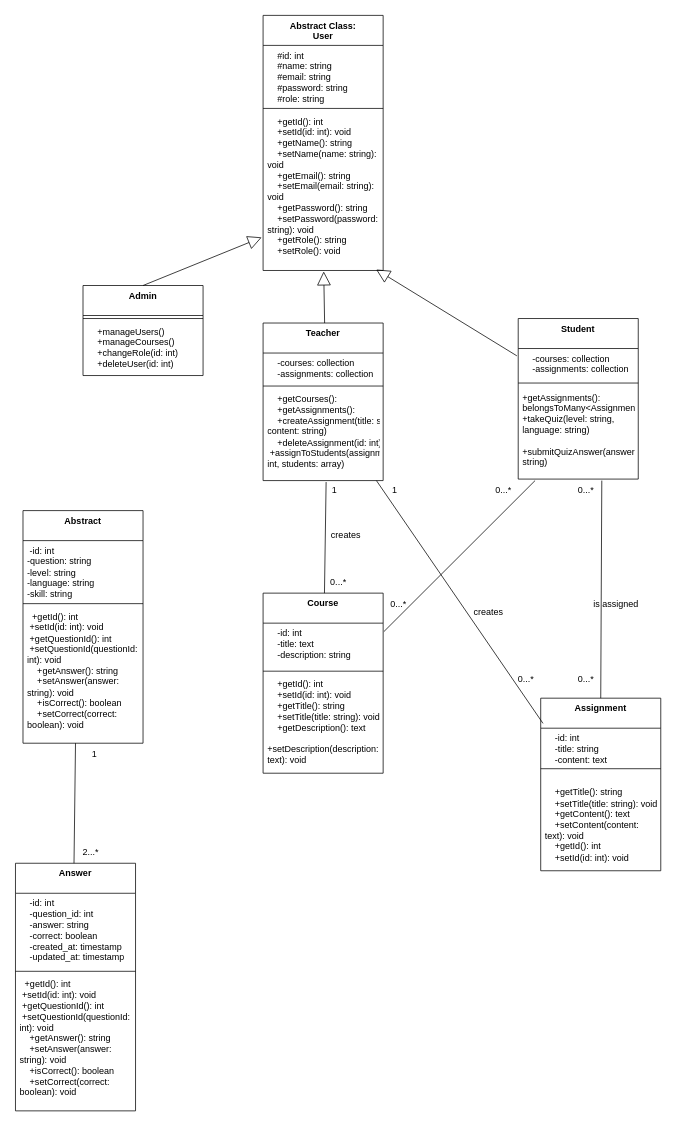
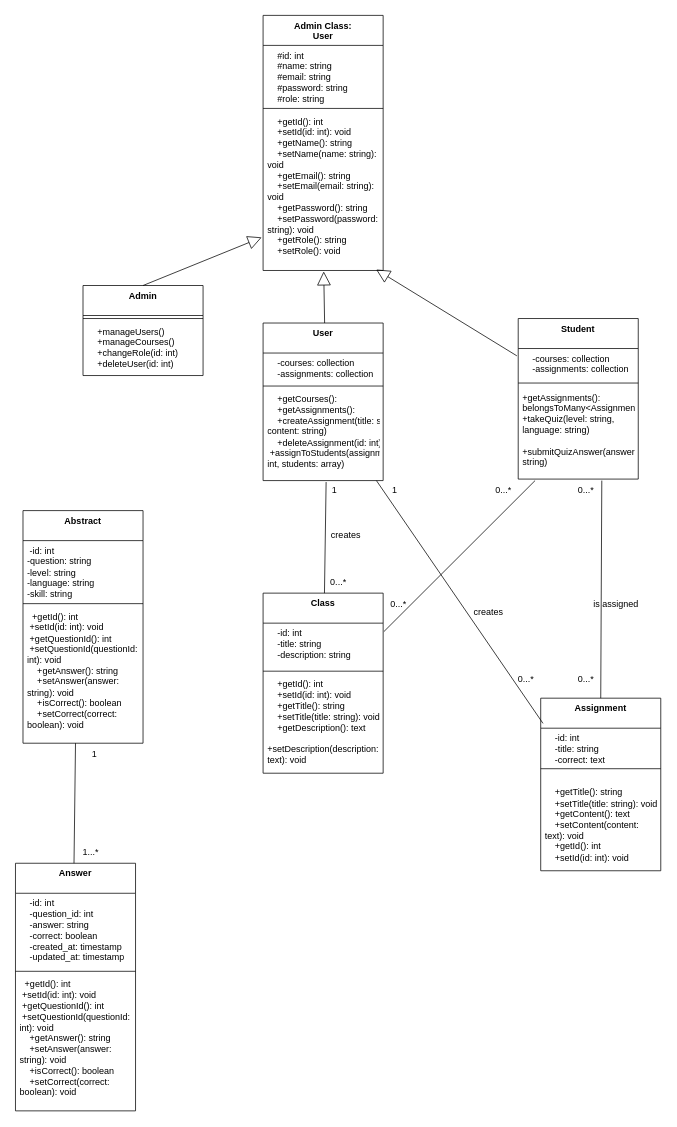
(323, 31) -> (323, 31)
(323, 334) -> (323, 334)
(323, 604) -> (323, 604)
(312, 644) -> (312, 644)
(578, 749) -> (578, 749)
(91, 852) -> (91, 852)
